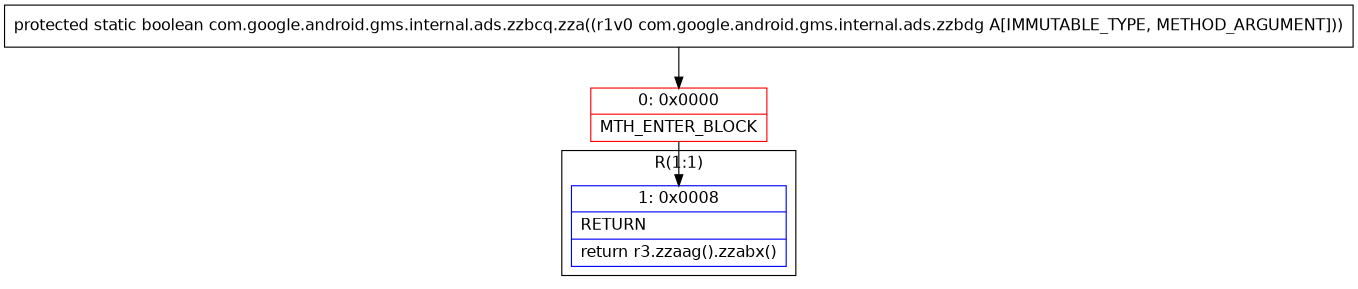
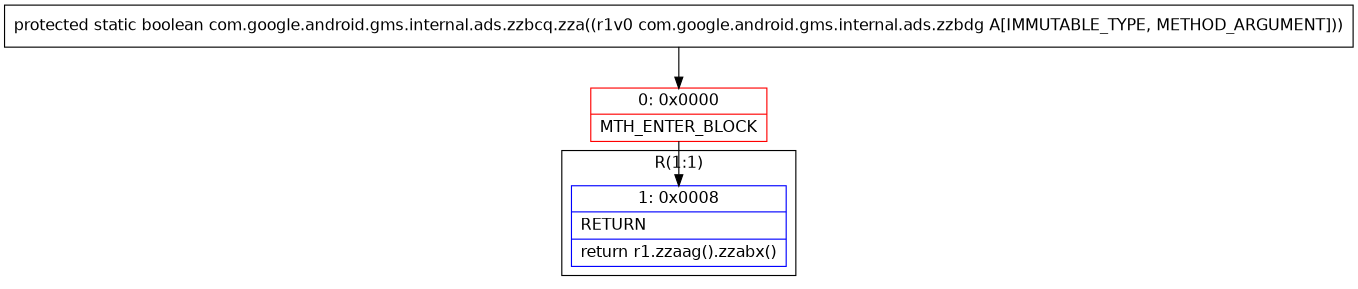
(679, 252) -> (679, 252)
